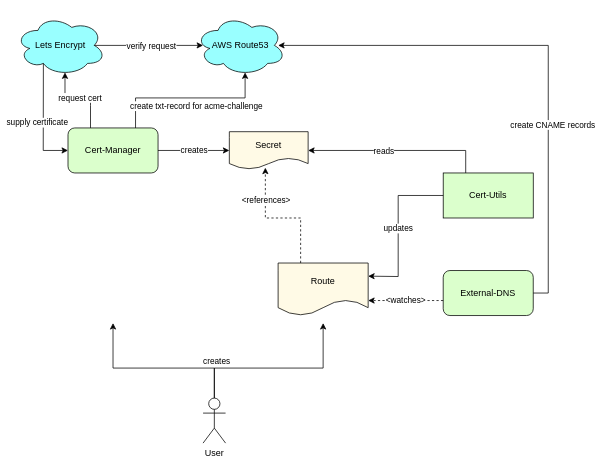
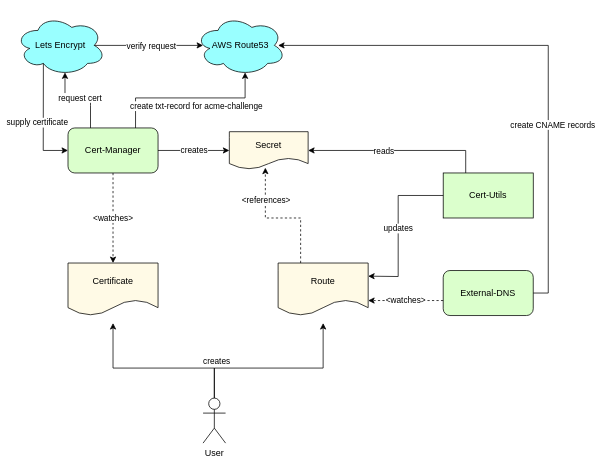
none -> (113, 217)
none -> (113, 289)
